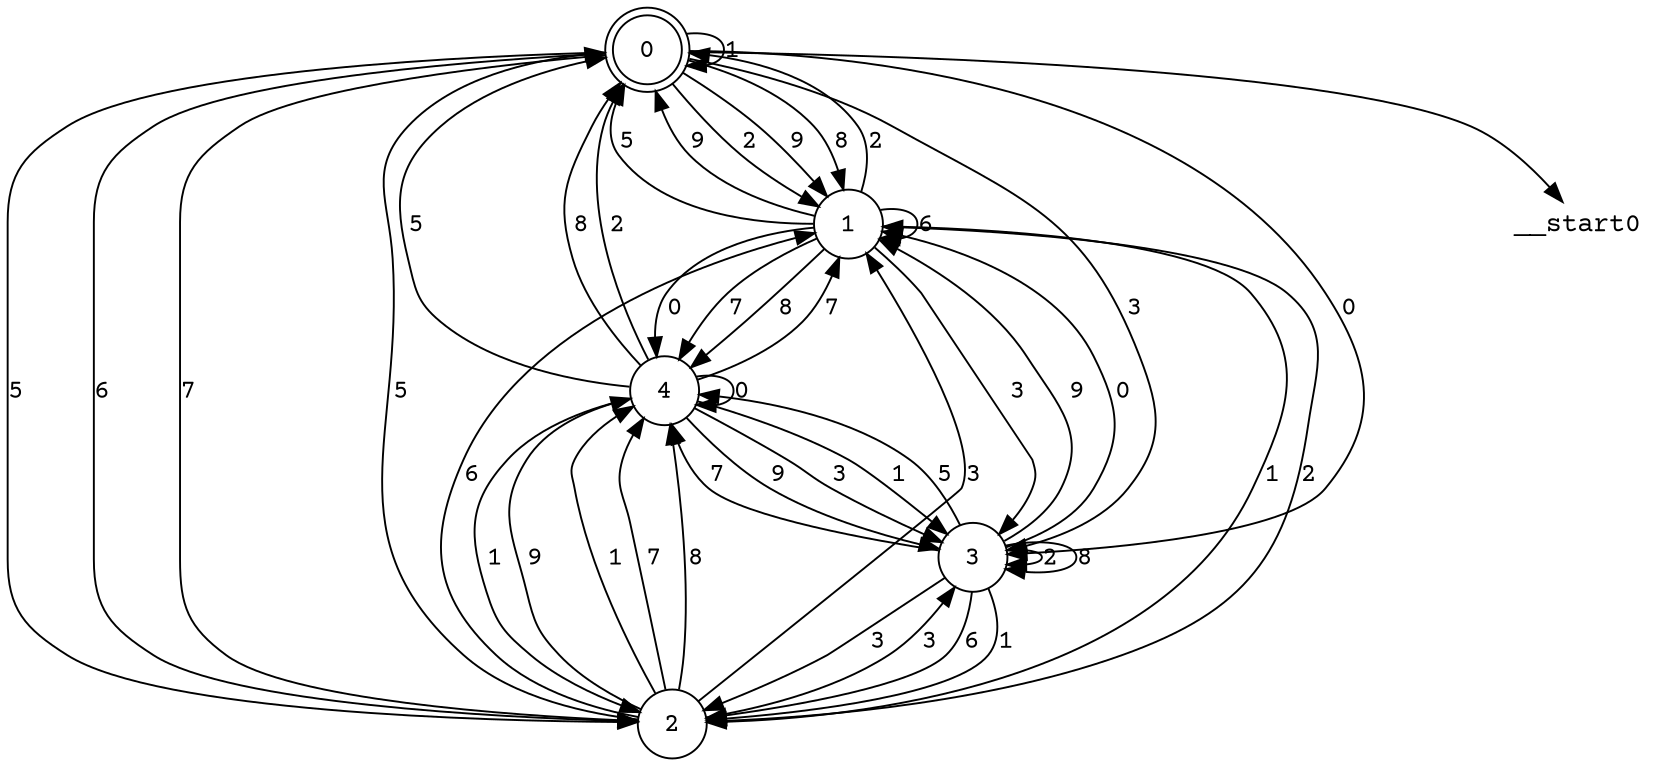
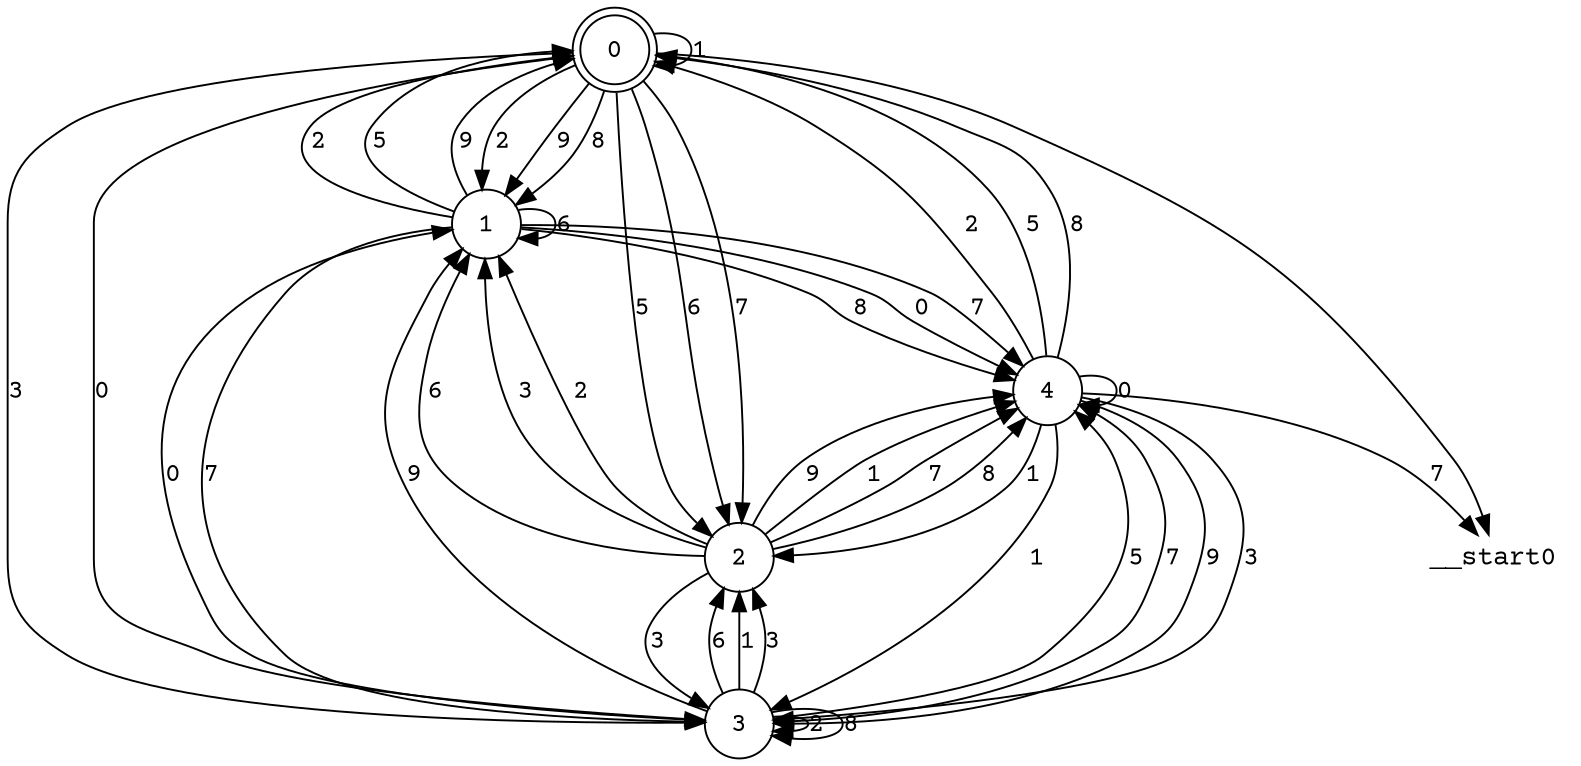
(777, 343) -> (1286, 423)
(1018, 391) -> (212, 474)
(388, 396) -> none
(1249, 494) -> none
